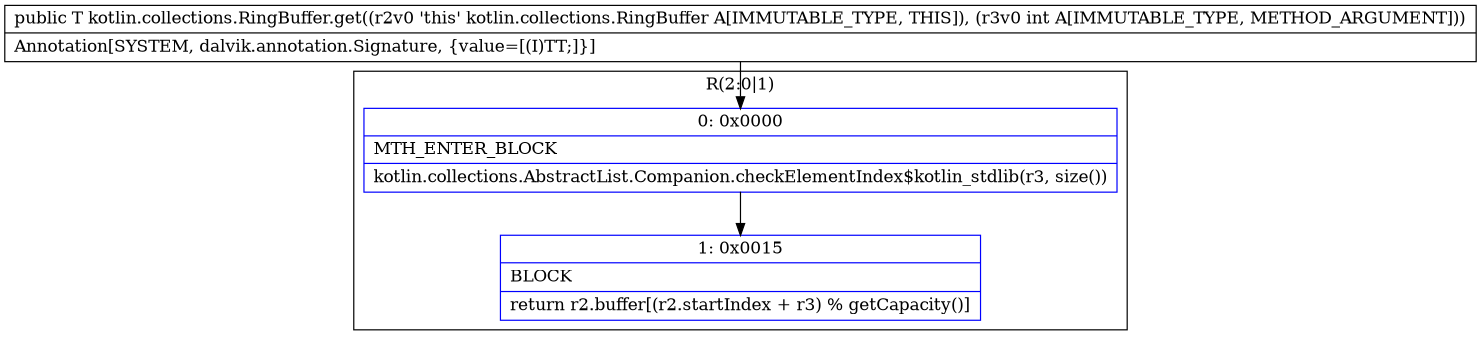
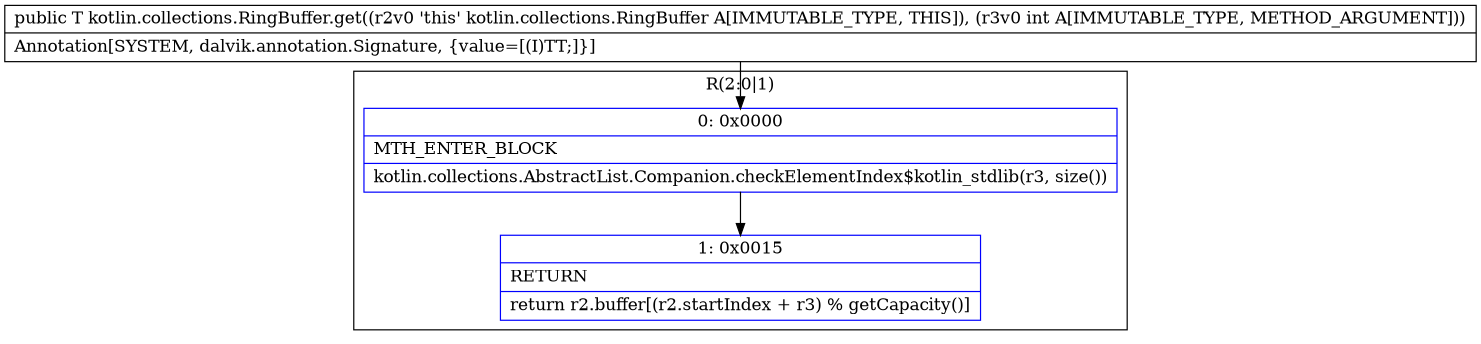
(541, 277) -> (549, 277)
